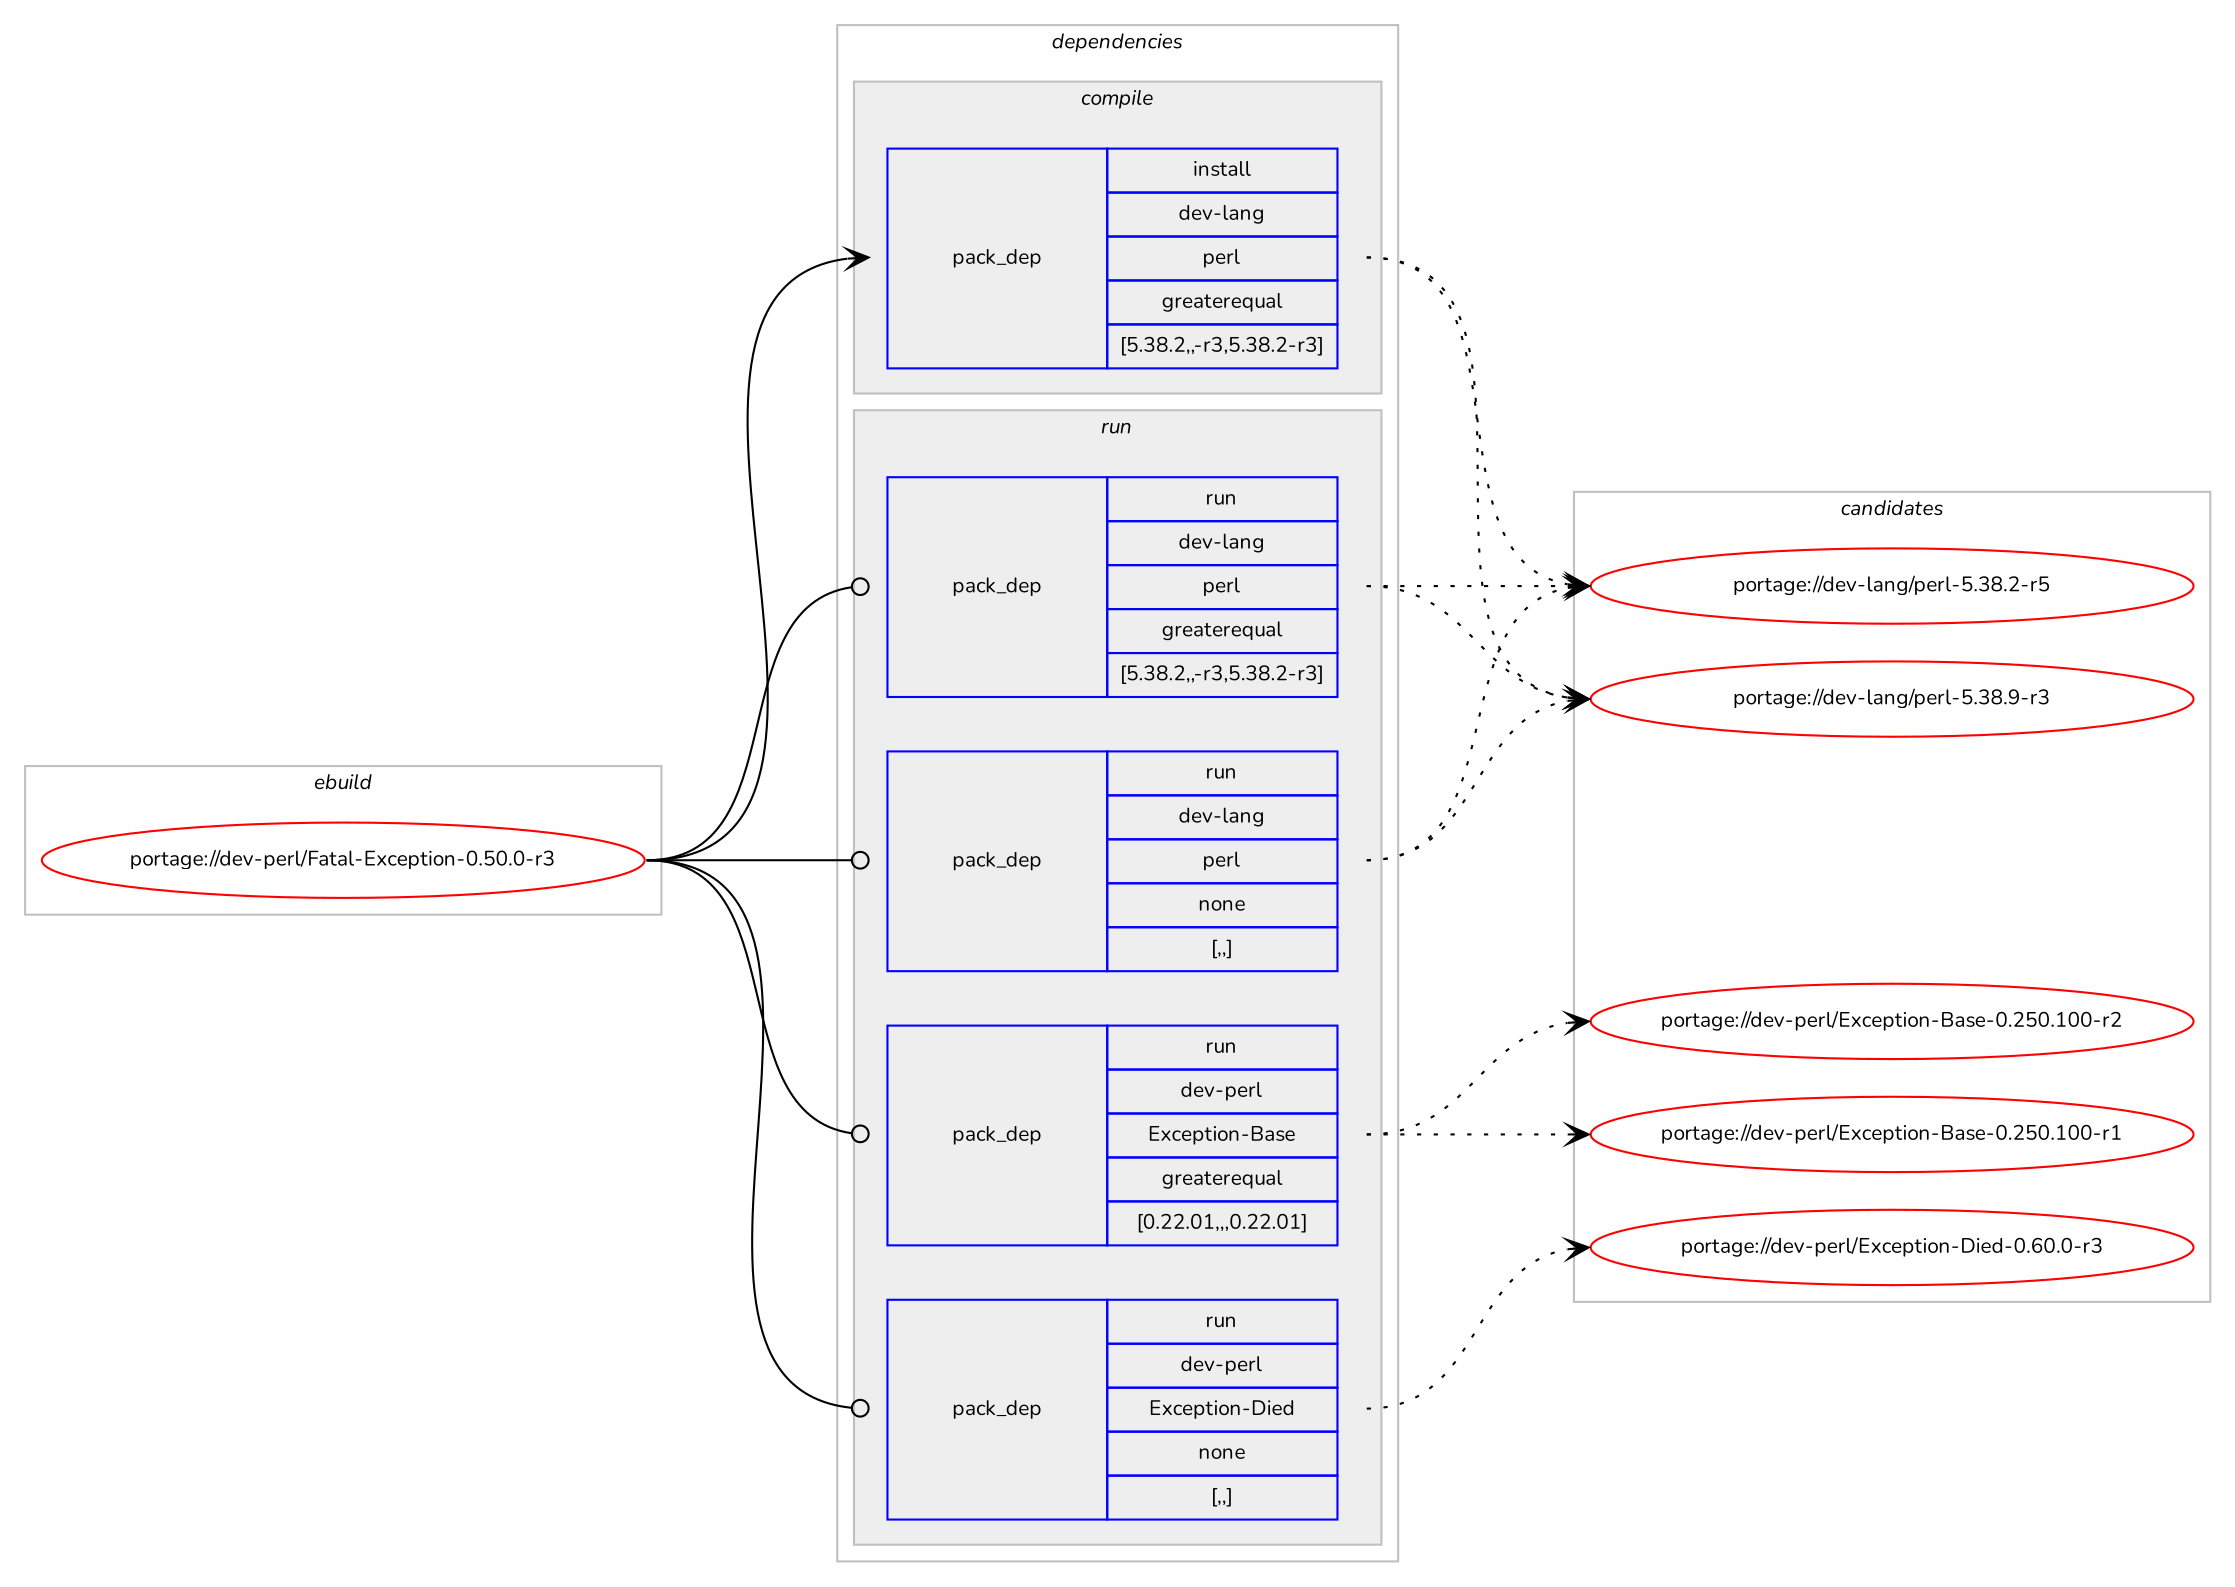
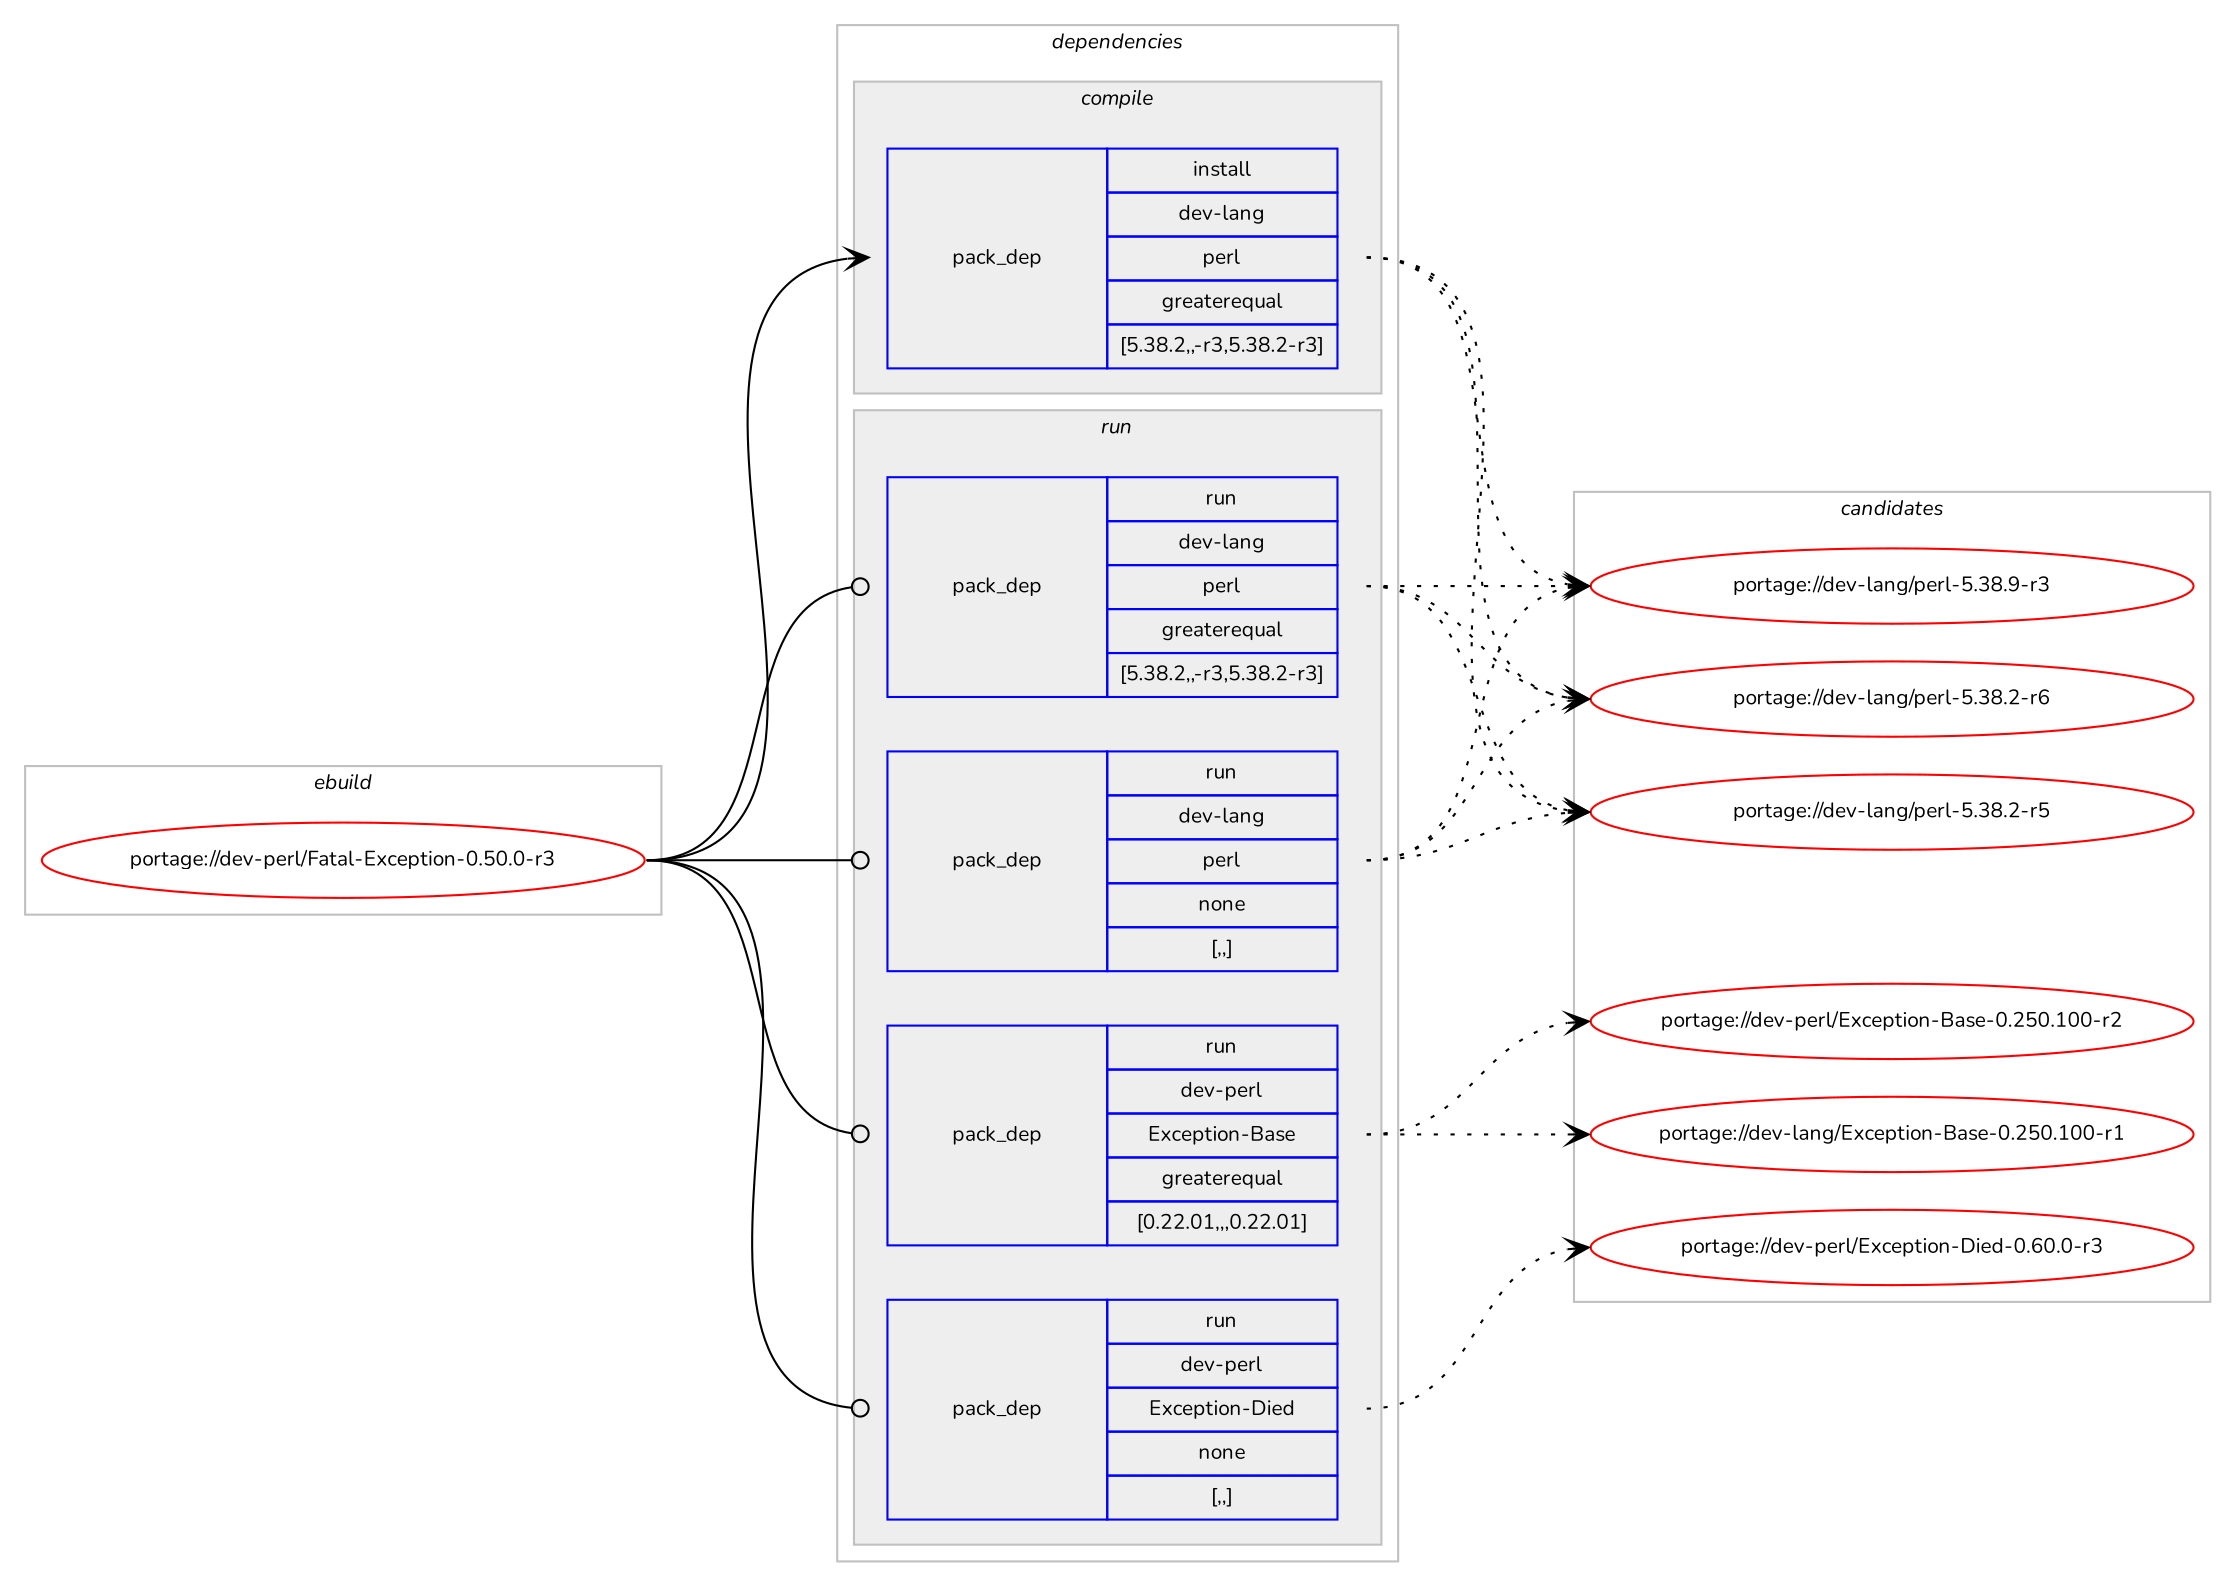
none -> (1892, 699)
(1892, 1134) -> (1892, 1134)
